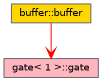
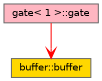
(51, 36) -> (51, 36)
